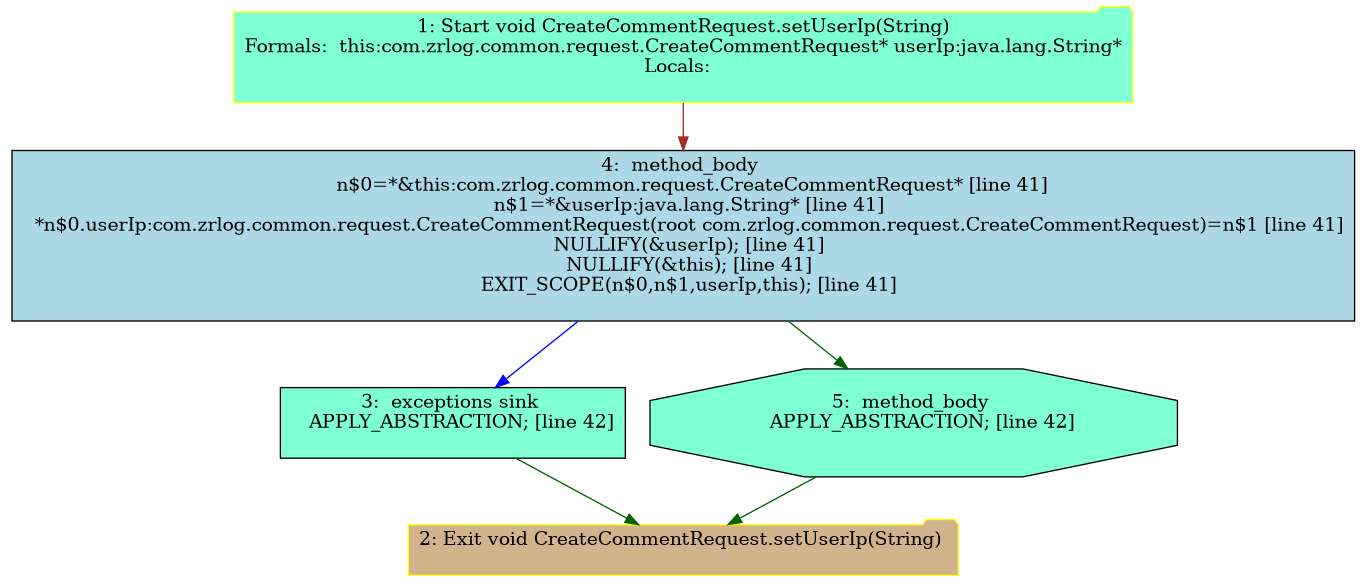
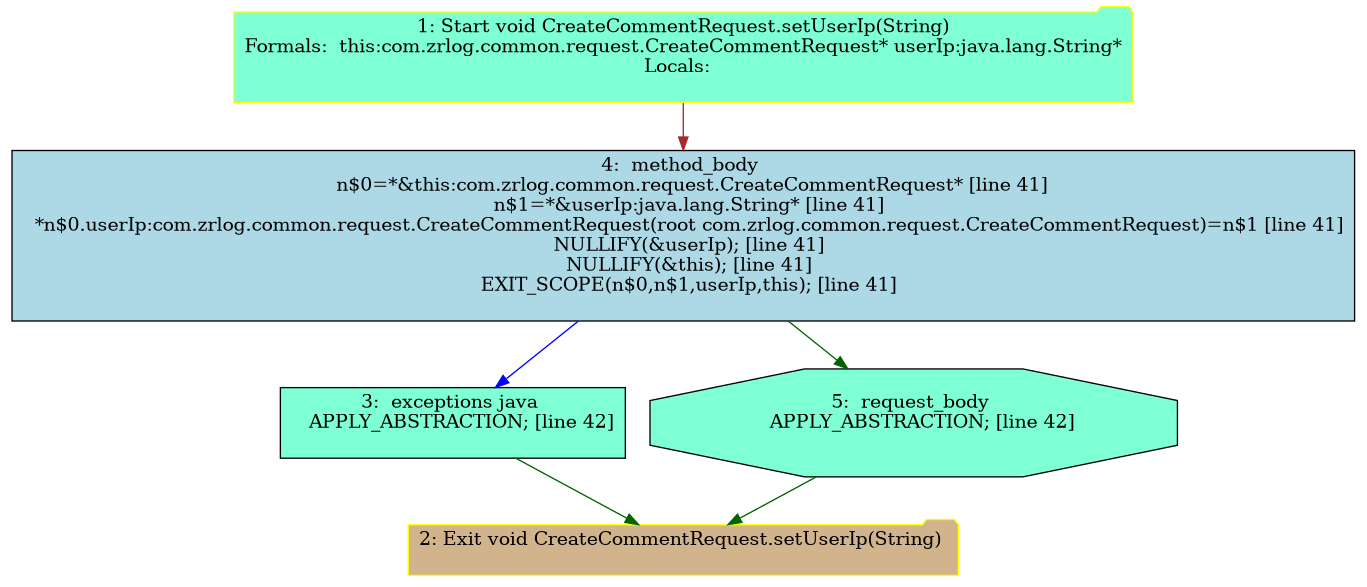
(453, 423) -> (453, 423)
(914, 423) -> (914, 423)
